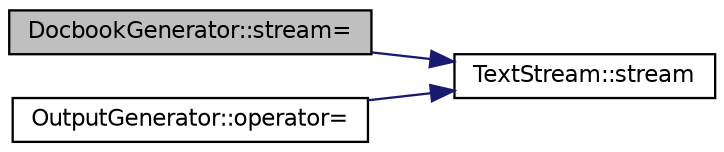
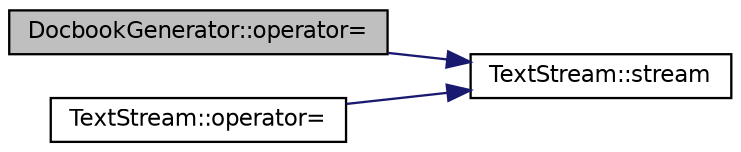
(190, 32) -> (198, 32)
(190, 120) -> (198, 120)
